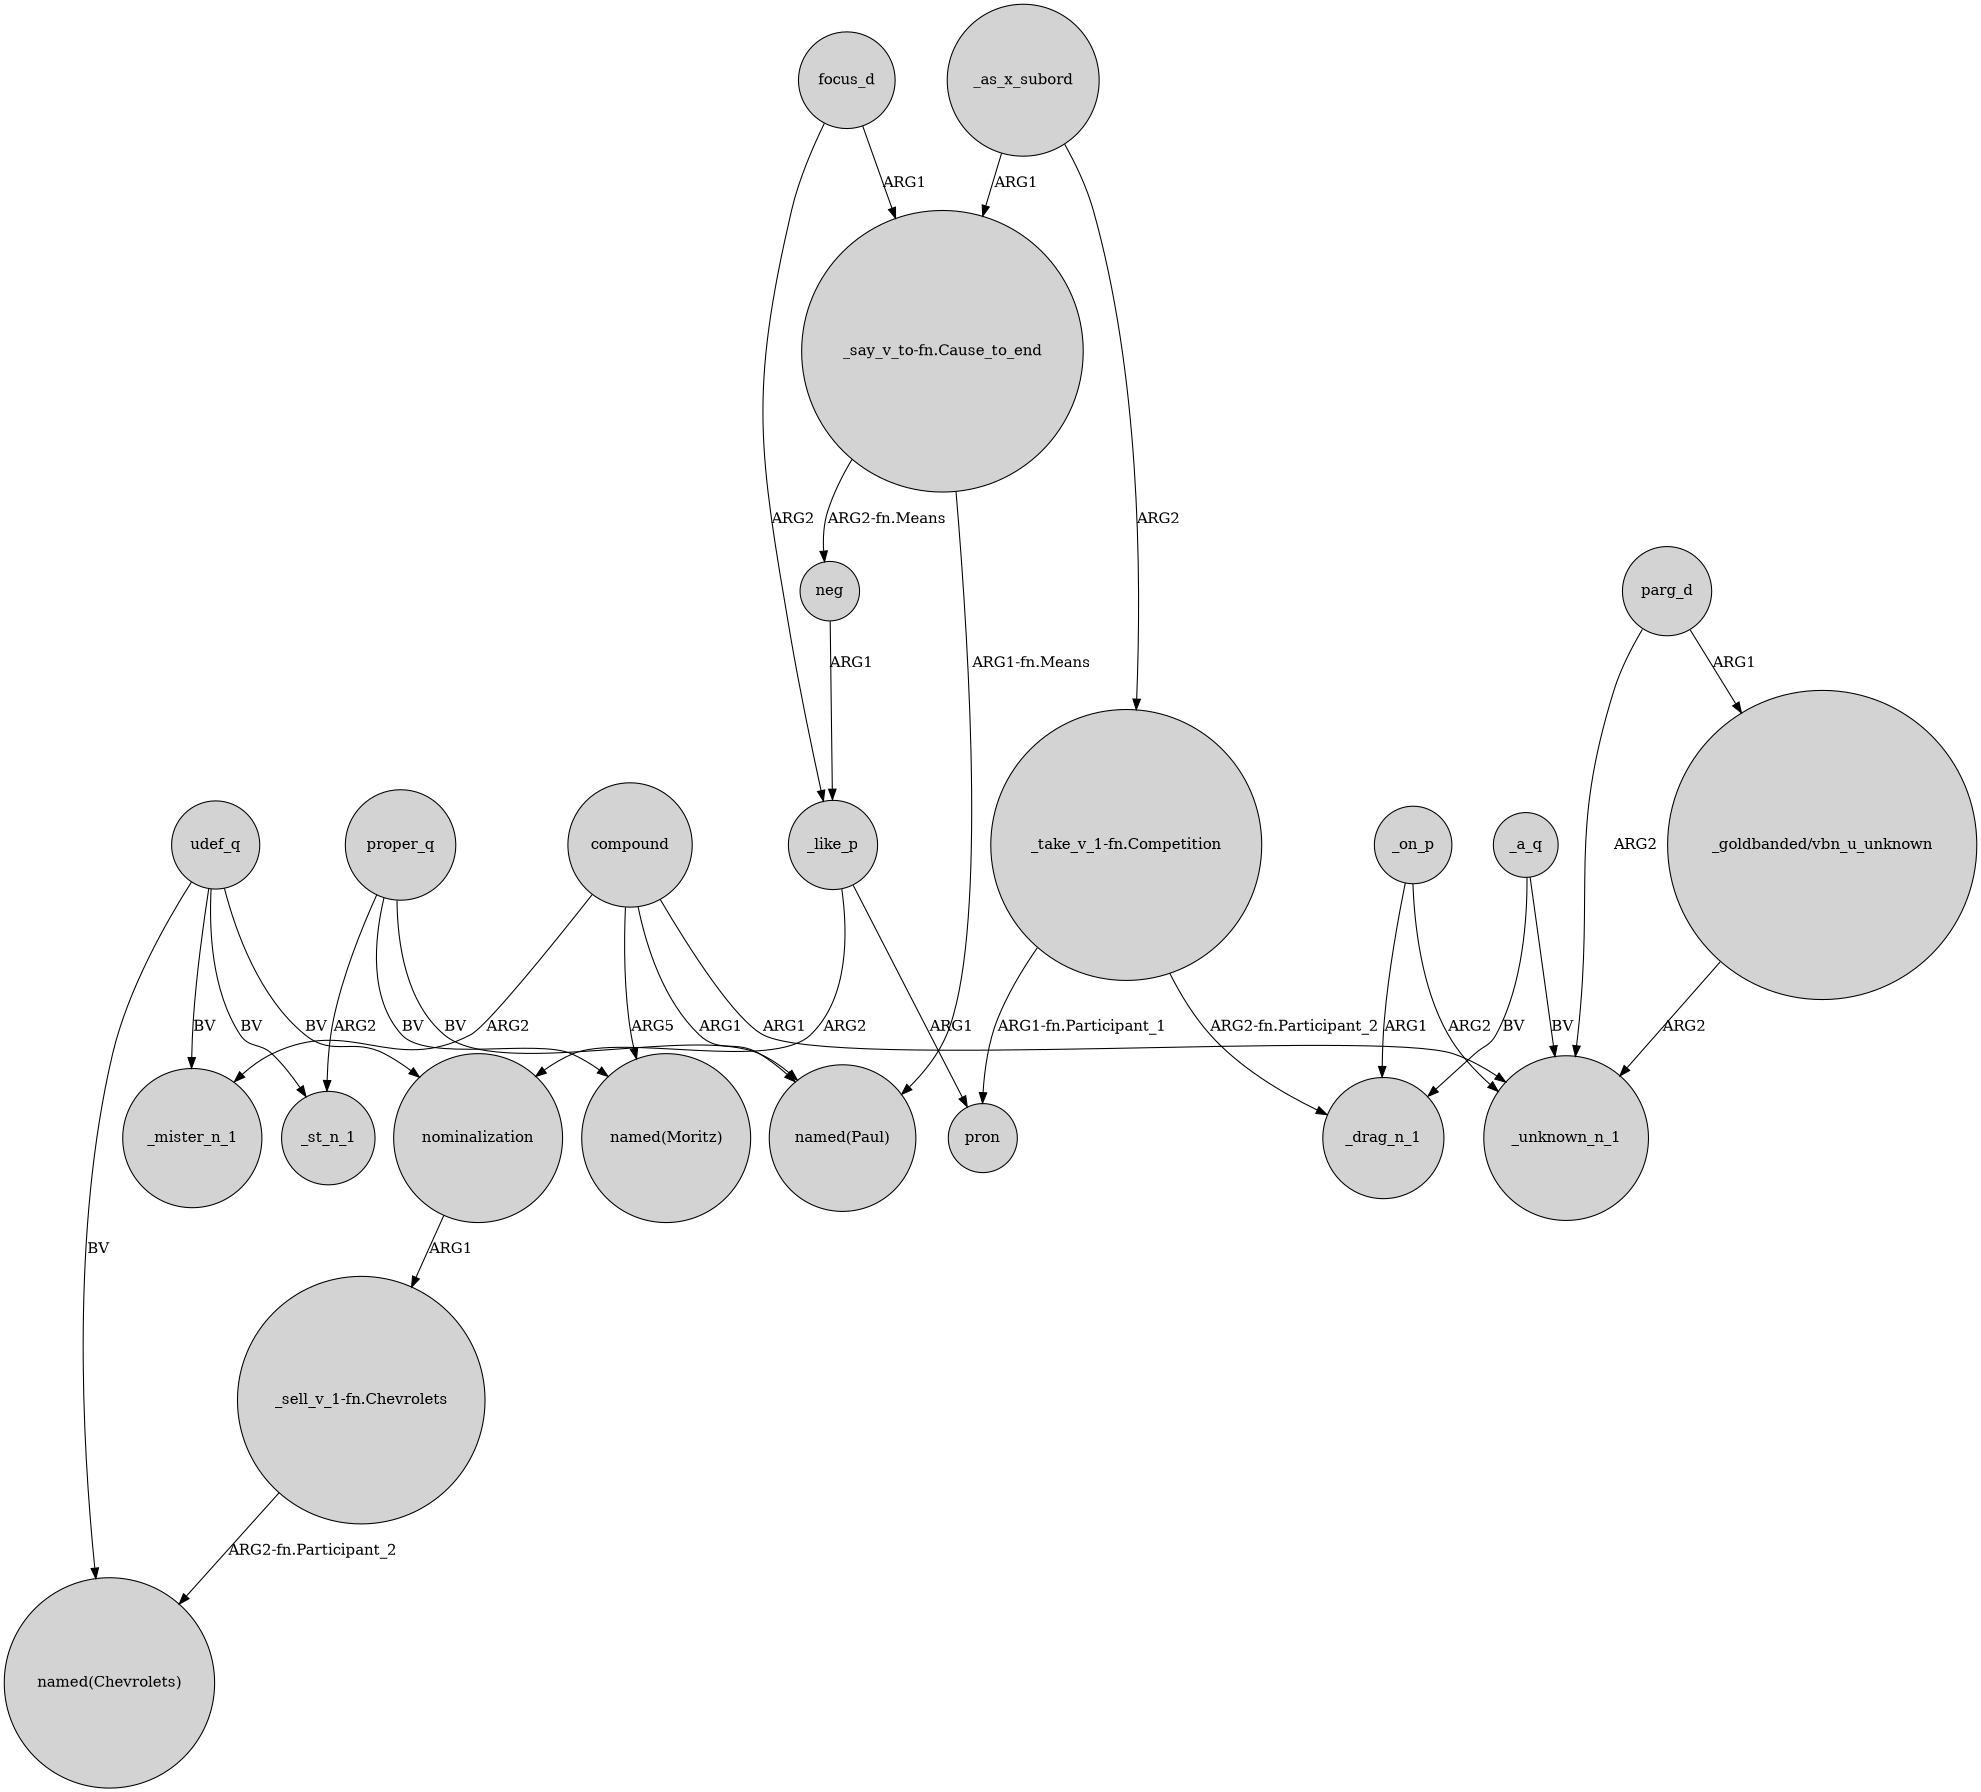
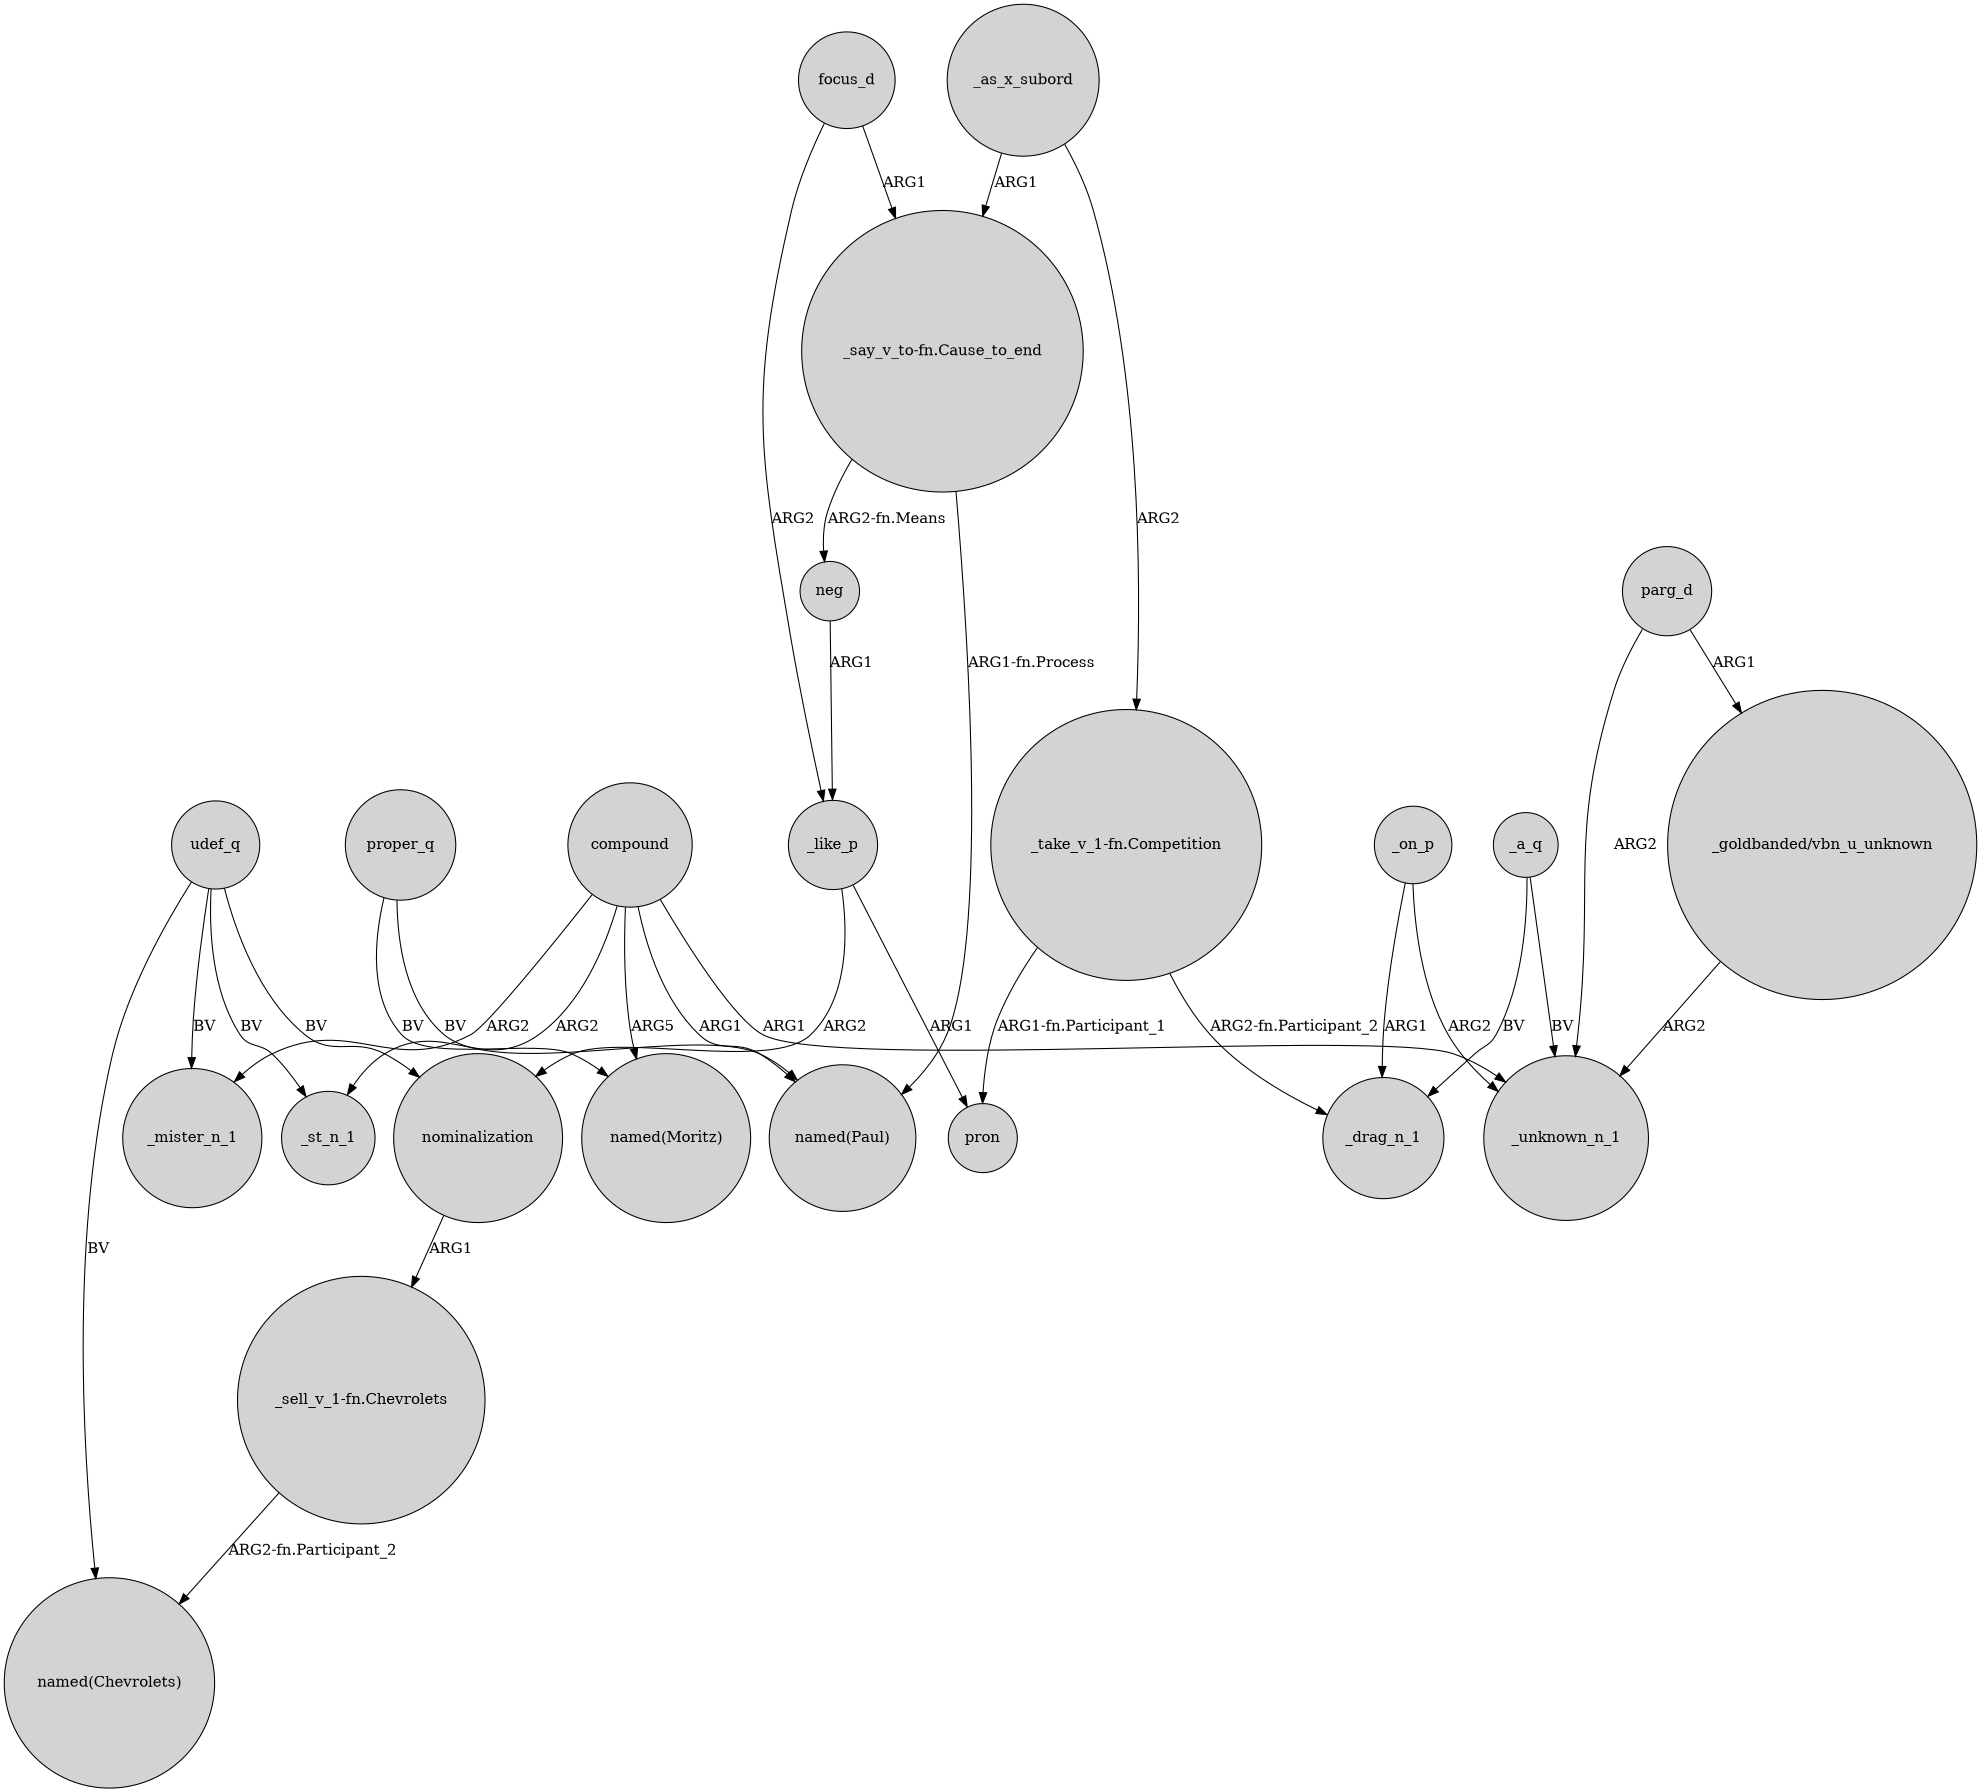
(1032, 663) -> (1032, 663)
(342, 985) -> (532, 1039)
